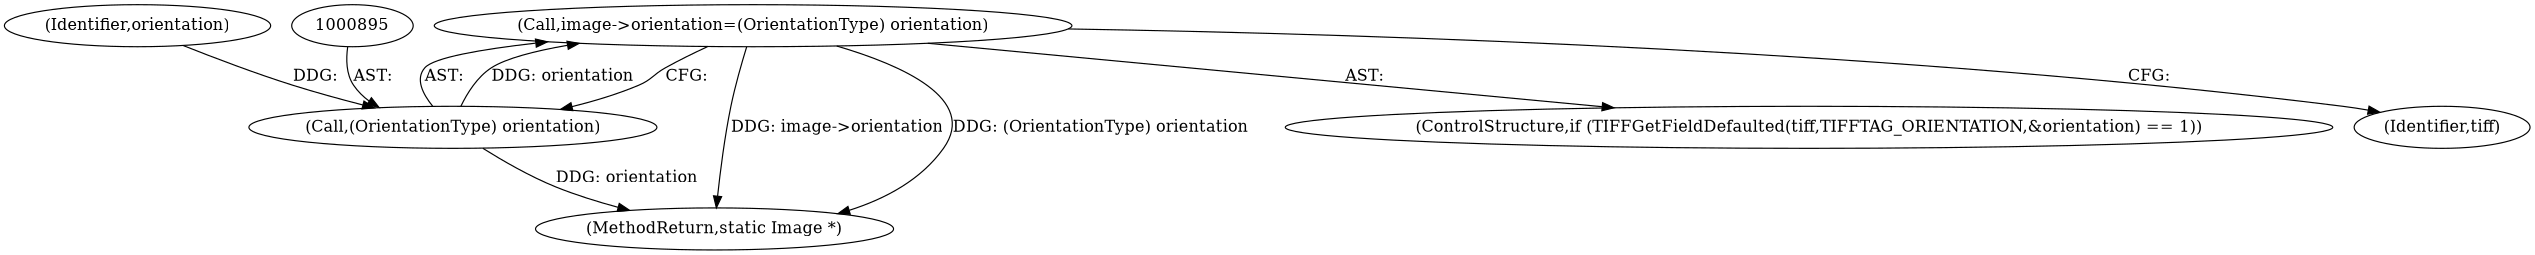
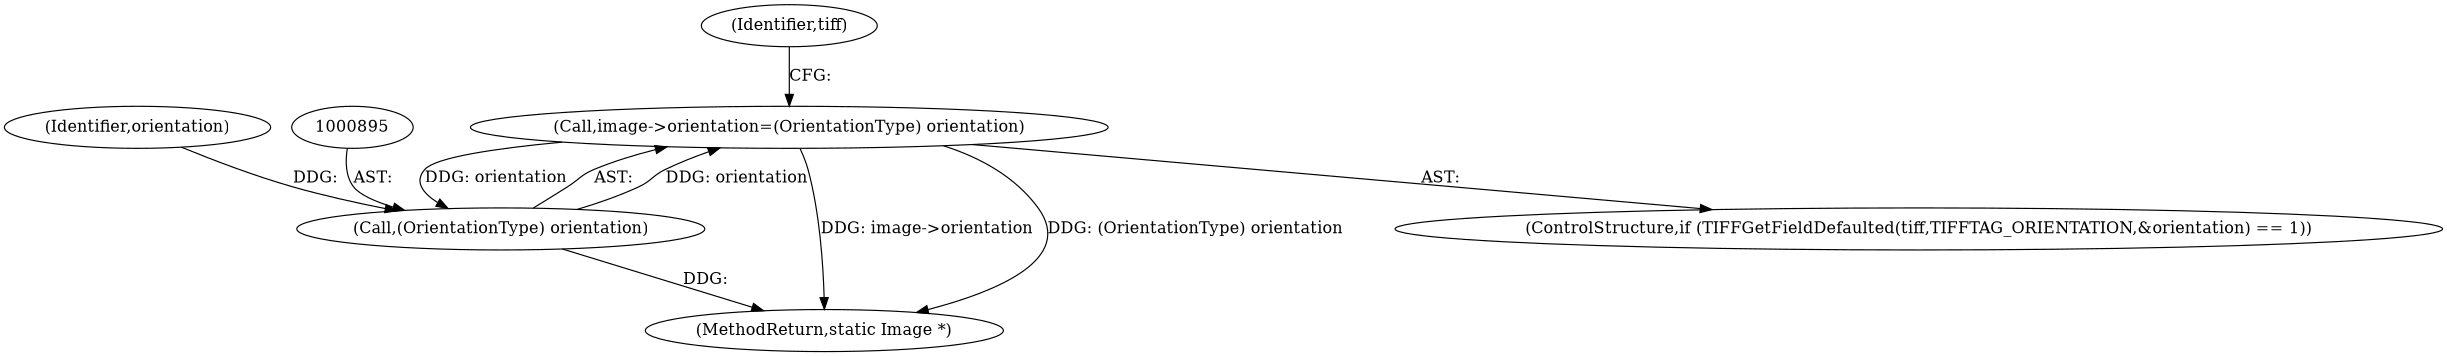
(1719, 53) -> (789, 71)
(689, 77) -> (496, 178)
(627, 178) -> (708, 280)
